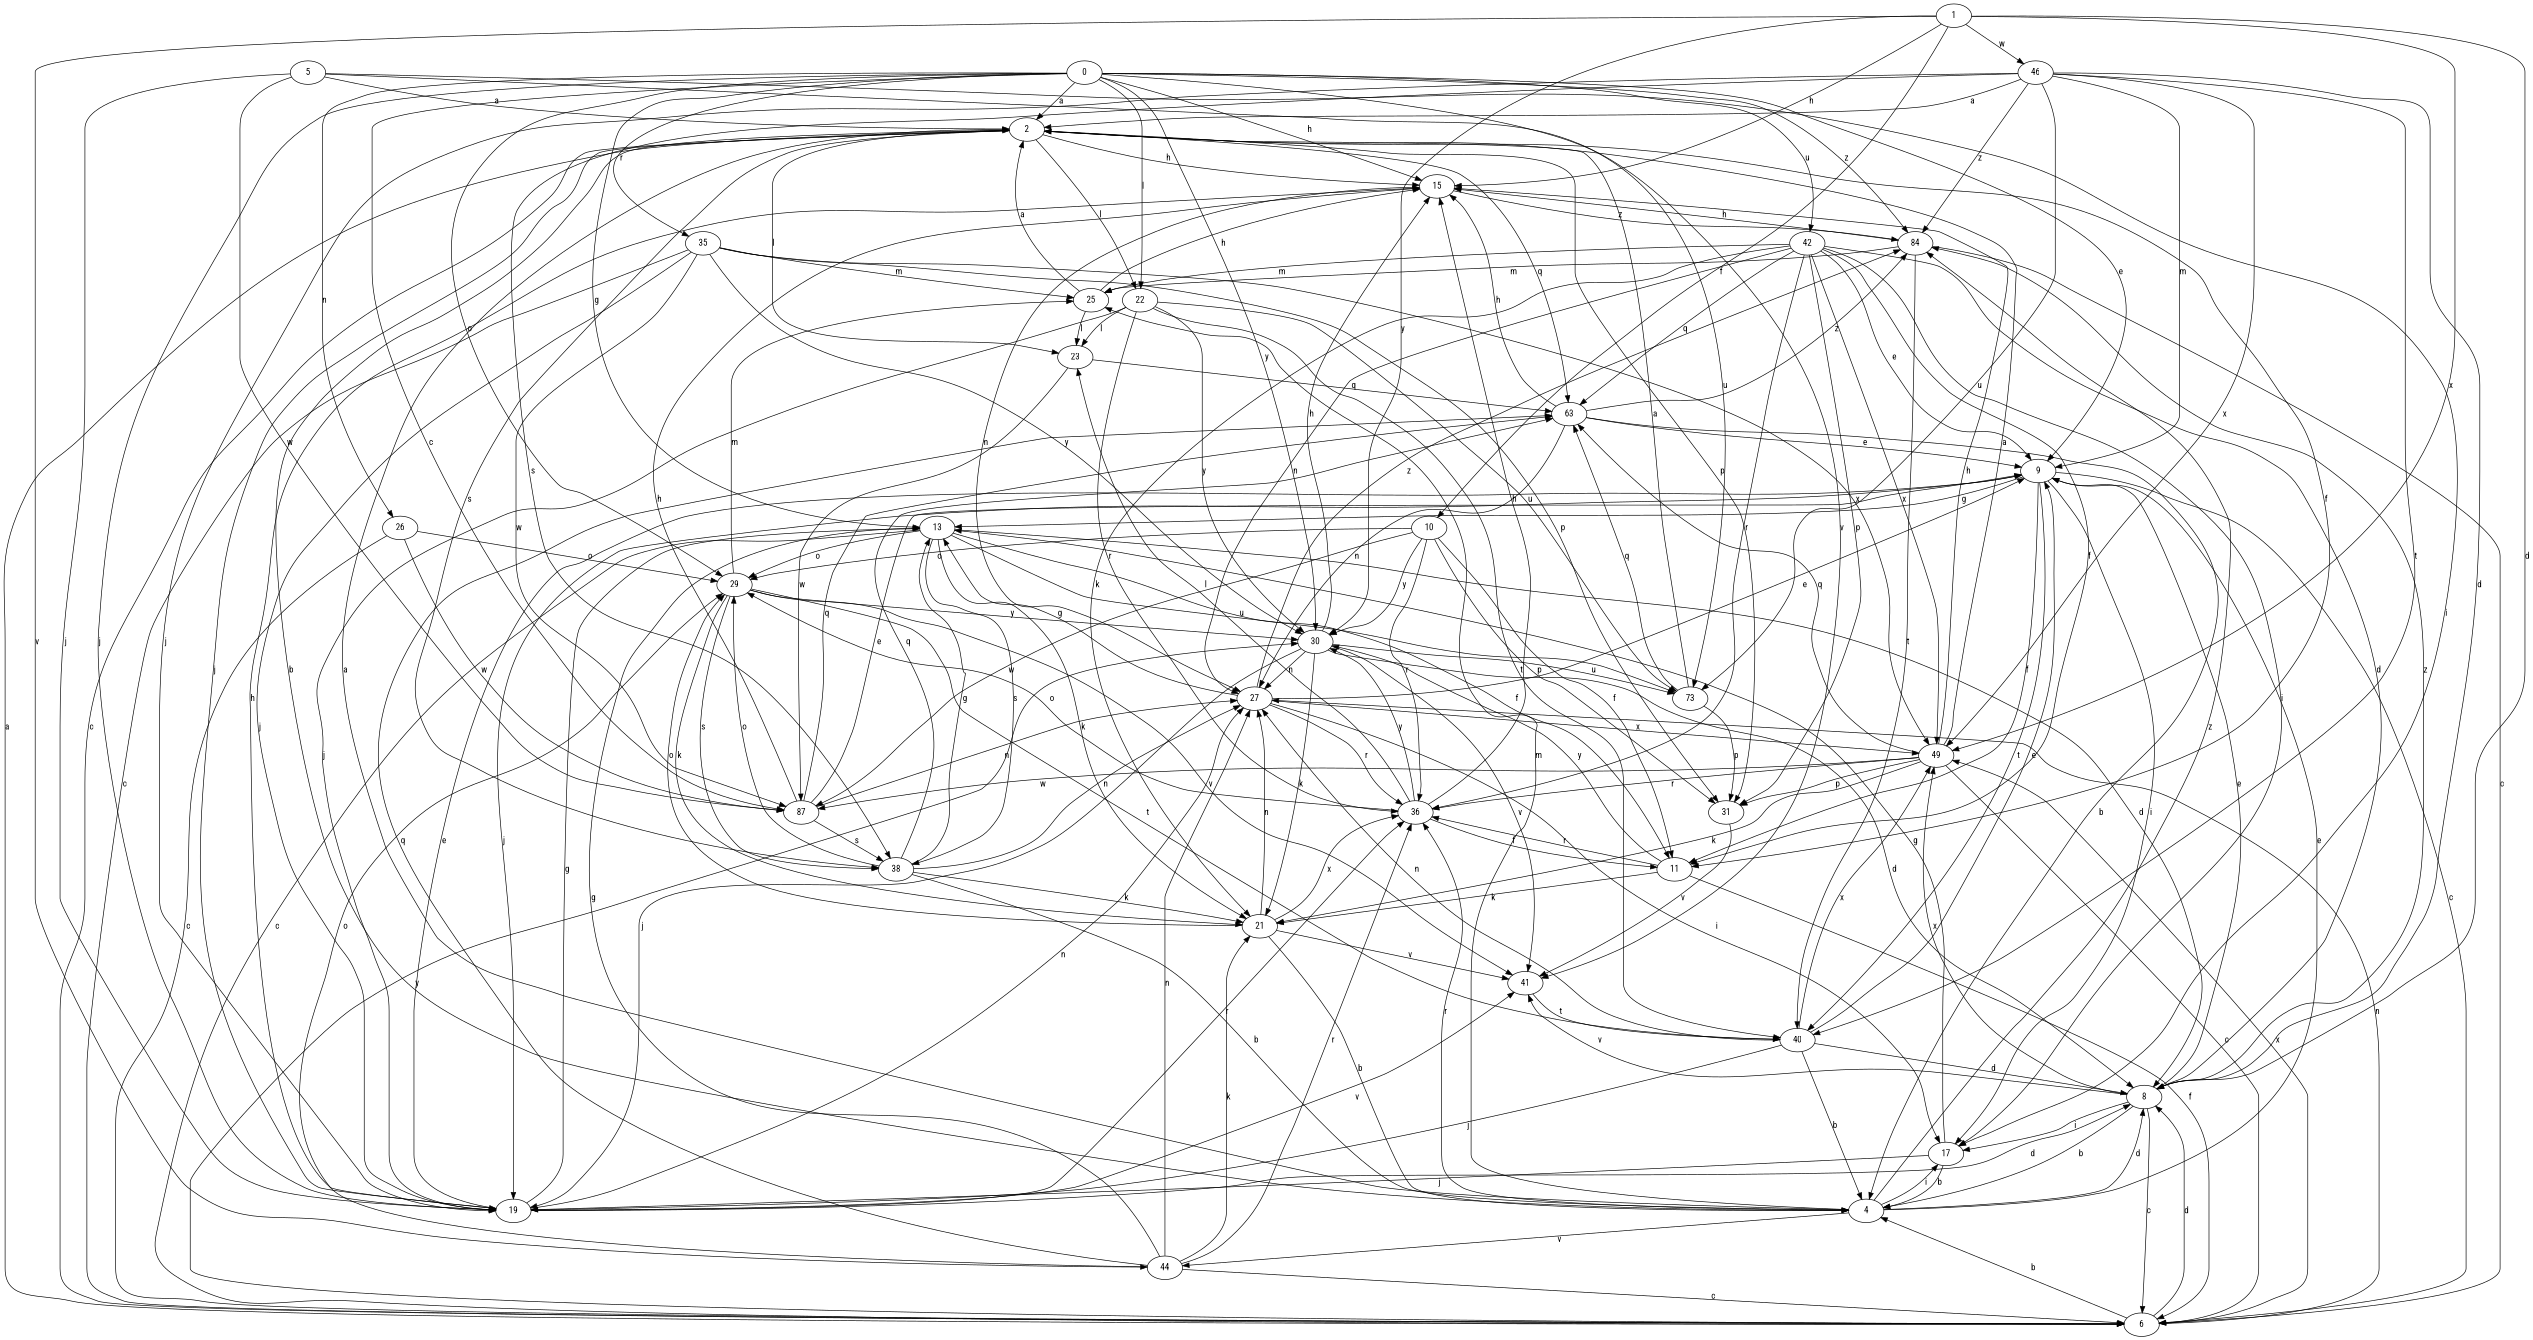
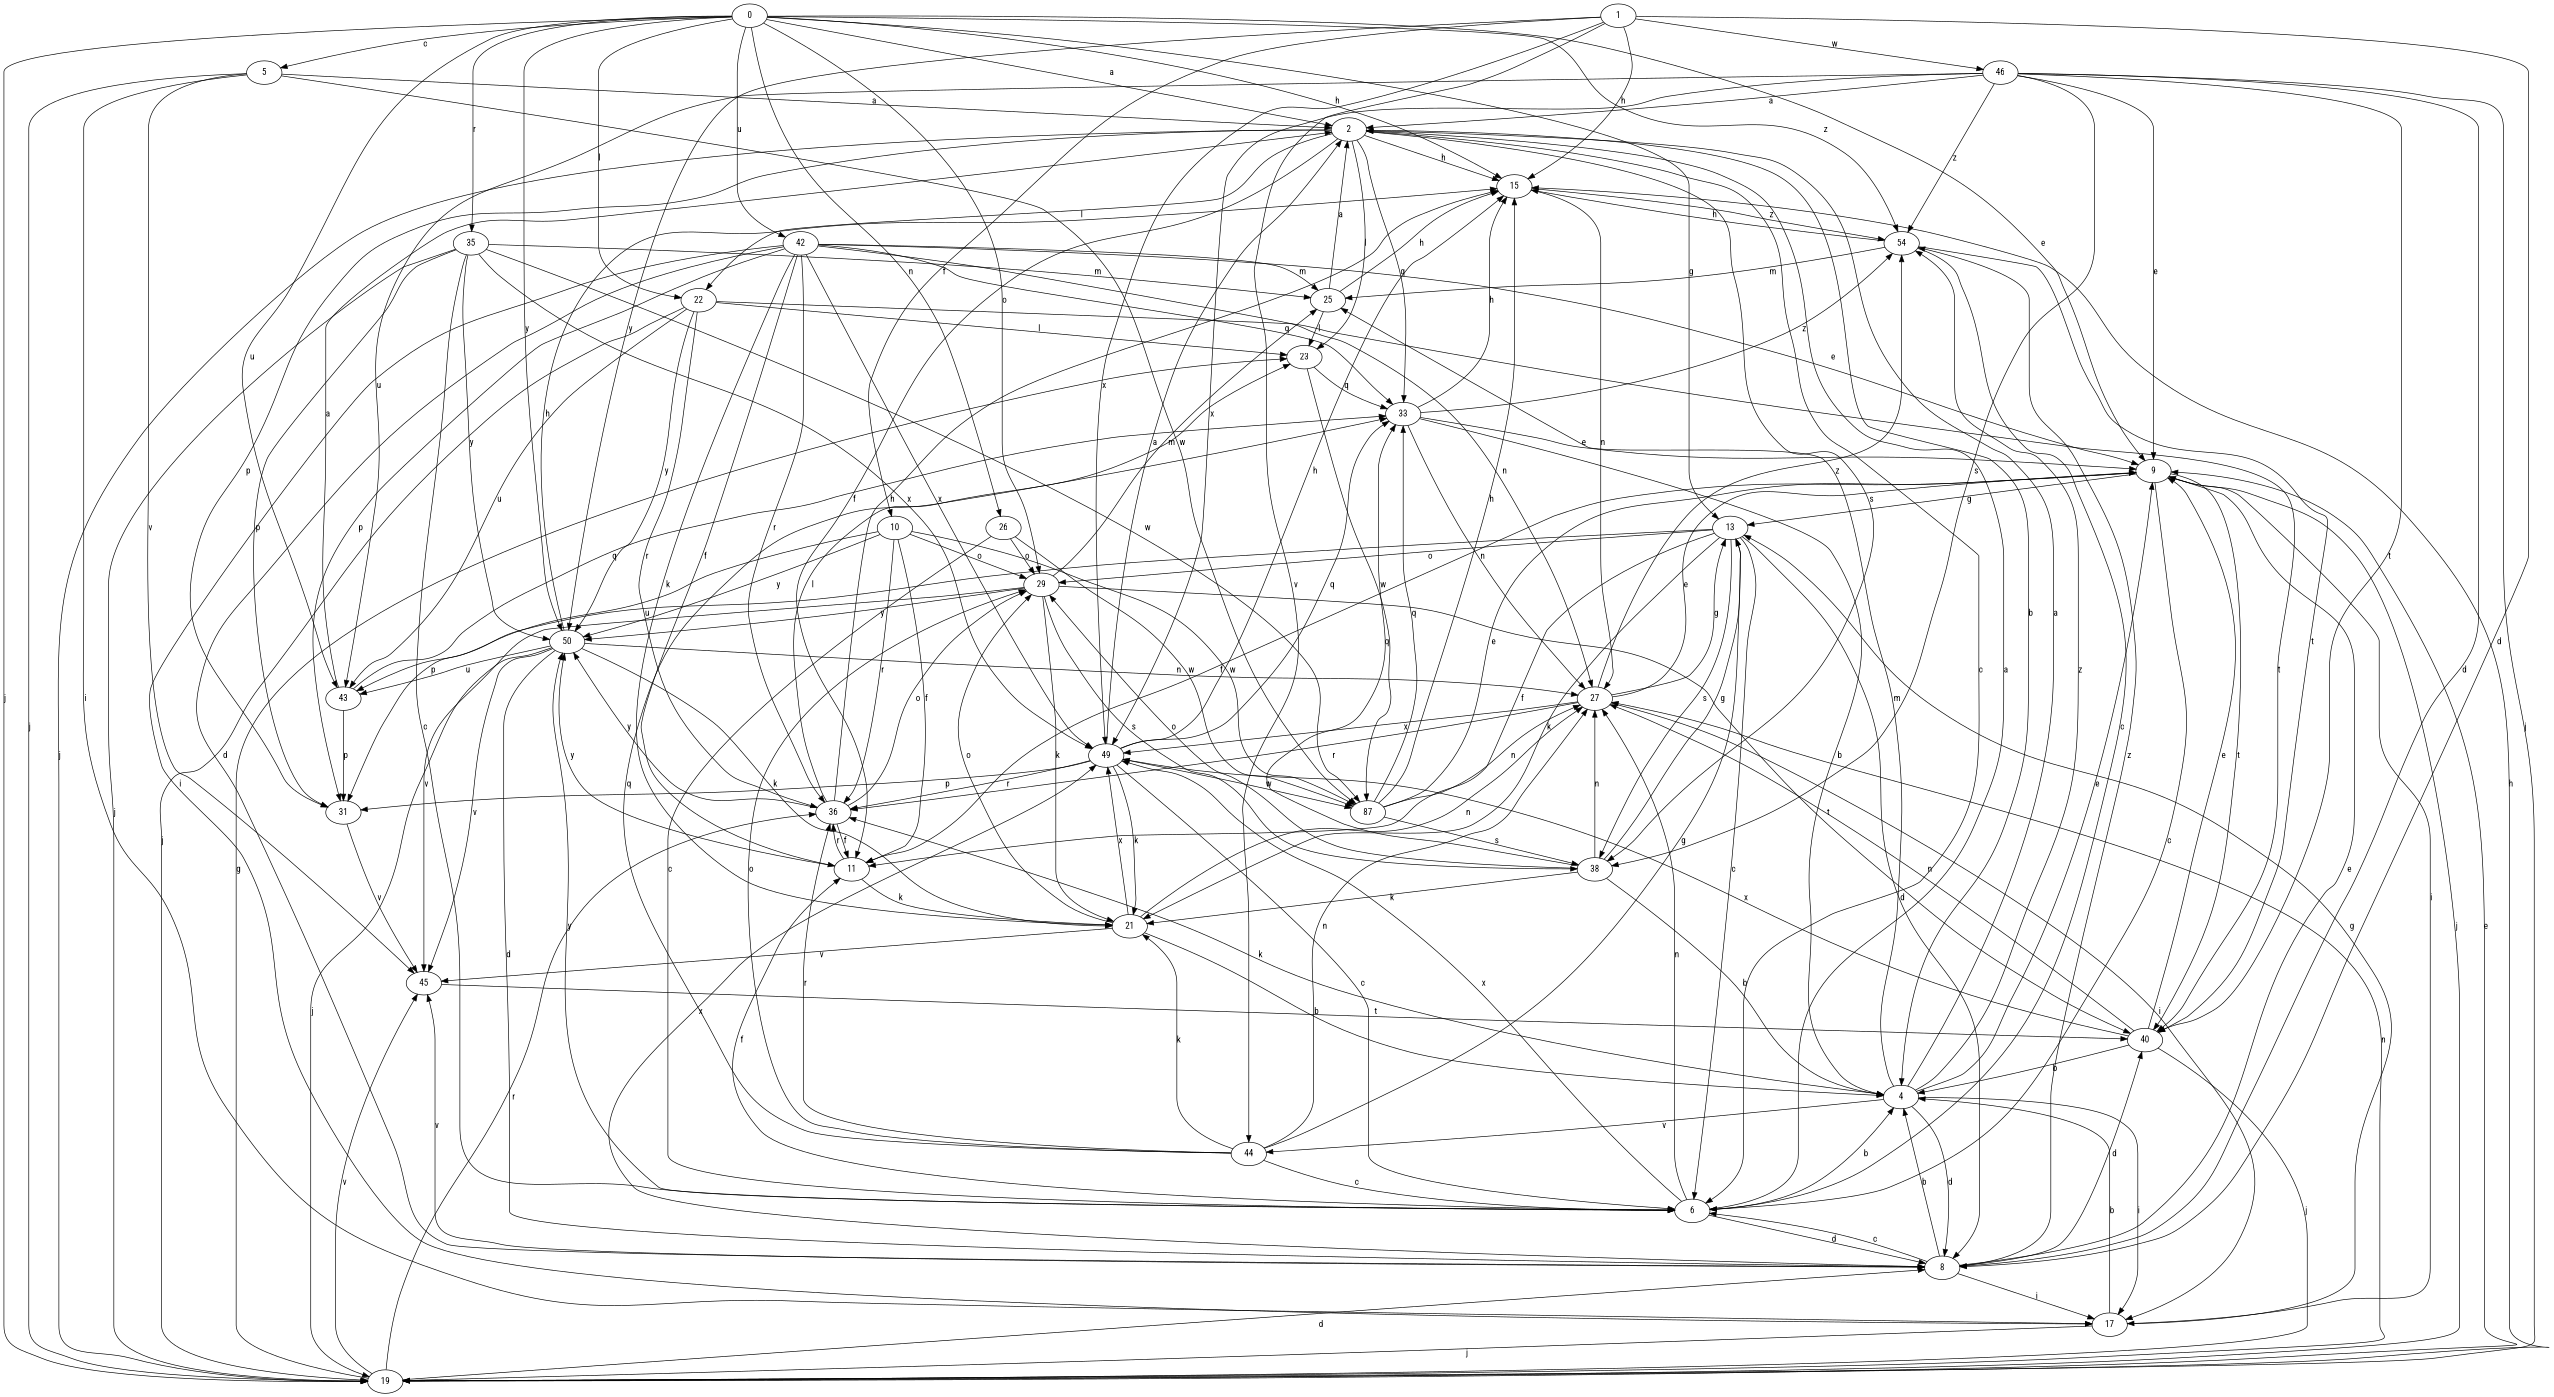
(372, 204) -> (497, 31)
(1915, 243) -> (1902, 243)
(2183, 272) -> (2156, 272)
(1569, 414) -> (1403, 414)
(1315, 642) -> (567, 642)
(1690, 699) -> (343, 699)
(568, 764) -> (390, 610)
(1326, 860) -> (1118, 844)
(1525, 983) -> (424, 983)
(1446, 1012) -> (1261, 955)
(2072, 1034) -> (1071, 1188)
(1968, 1068) -> (2088, 1203)
